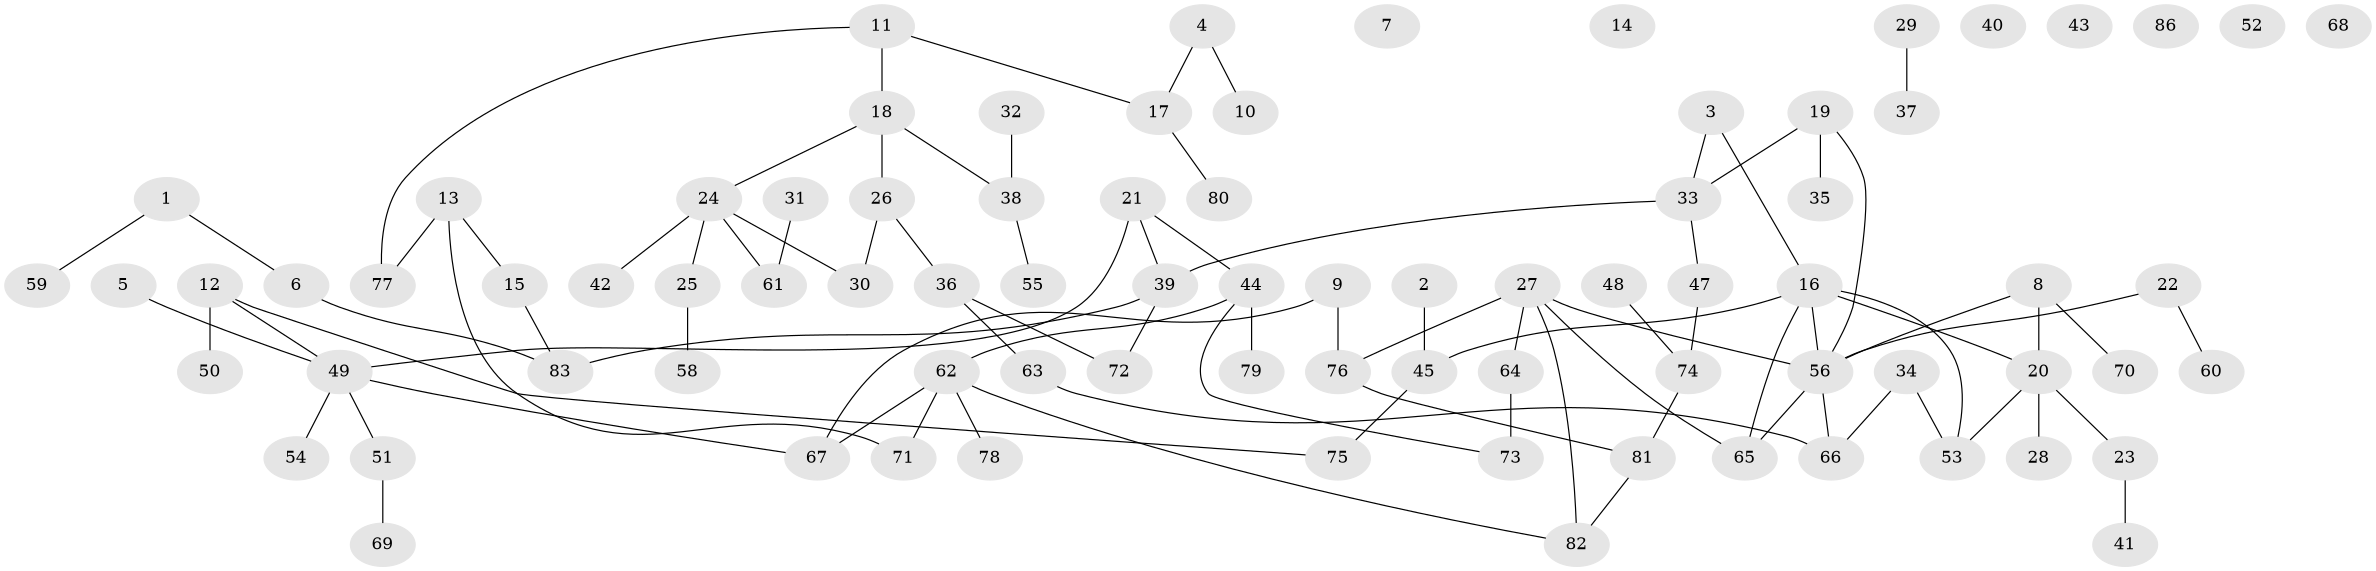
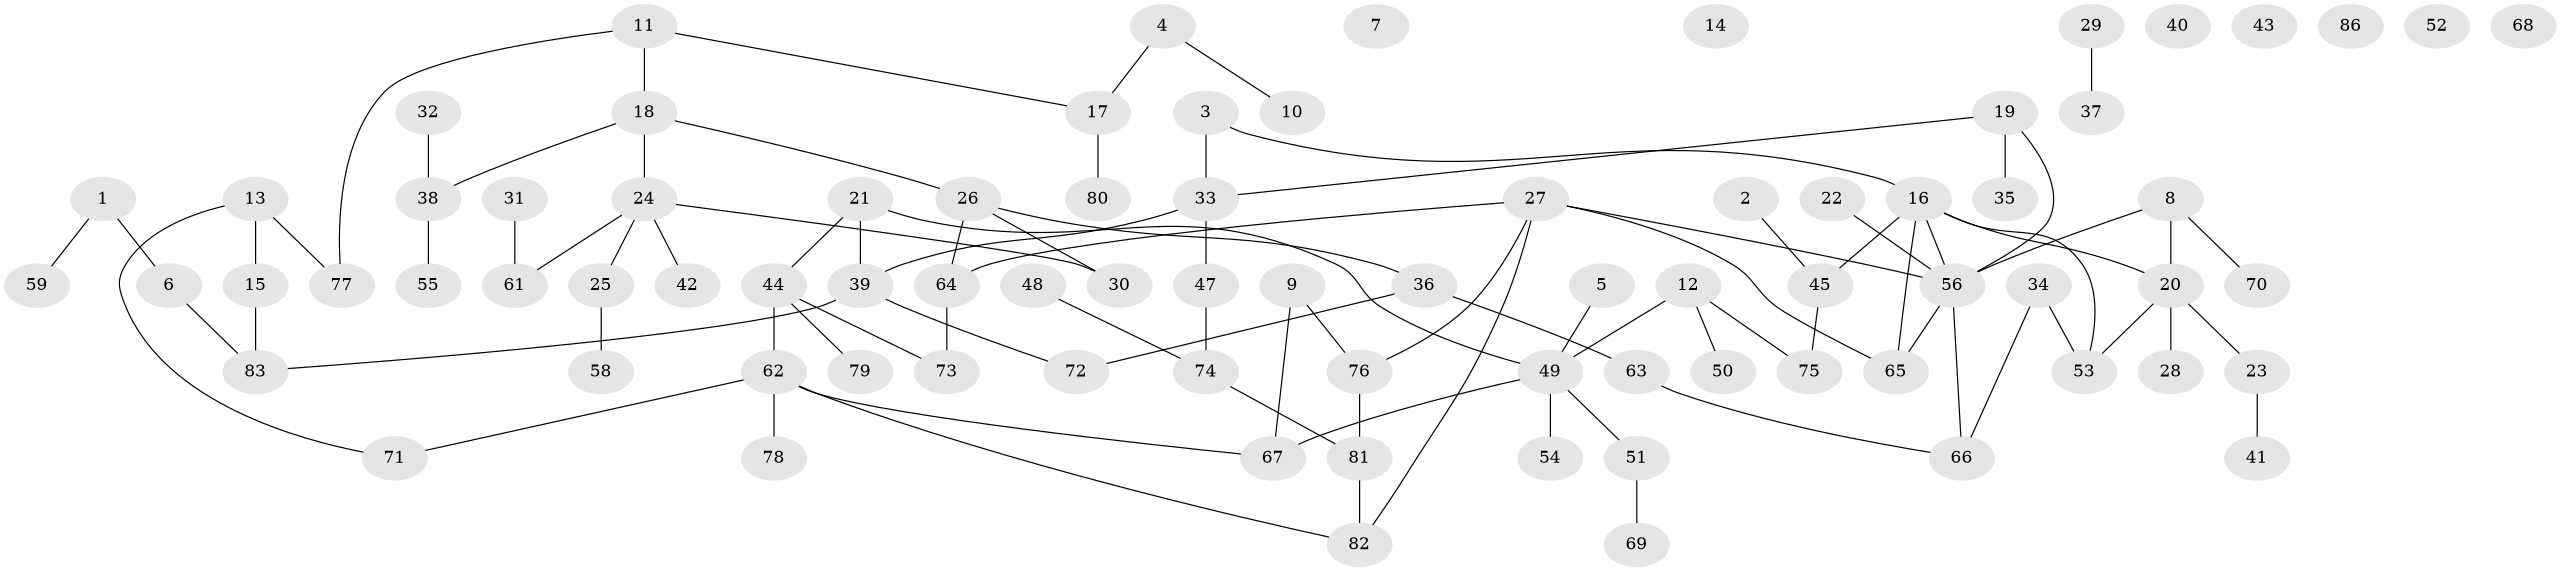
none -> (959, 236)
(2212, 372) -> none
